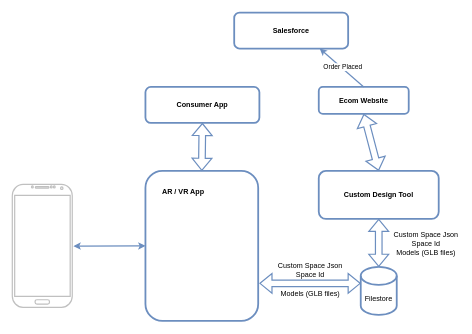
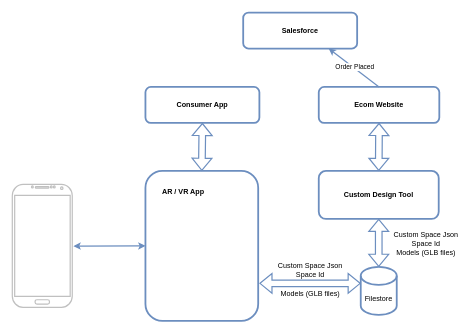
(291, 30) -> (300, 30)
(364, 100) -> (379, 105)
